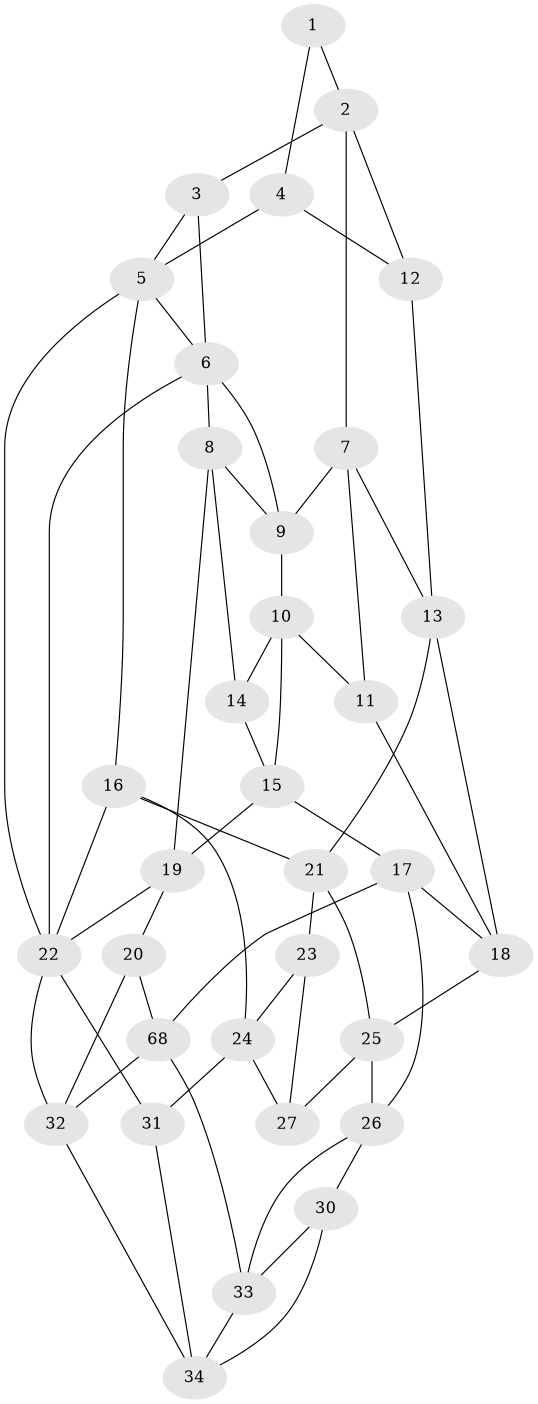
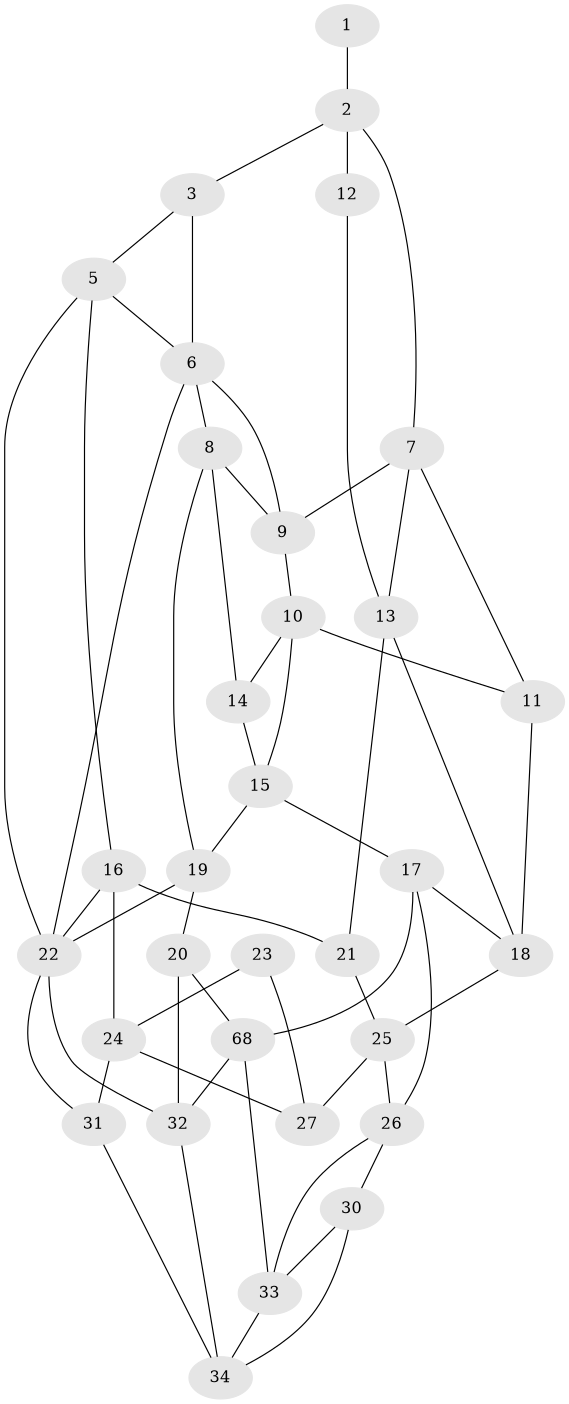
(282, 195) -> none
(311, 922) -> none
